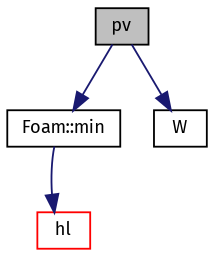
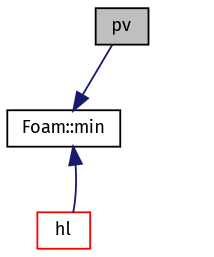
(180, 128) -> none
(52, 171) -> (76, 189)
